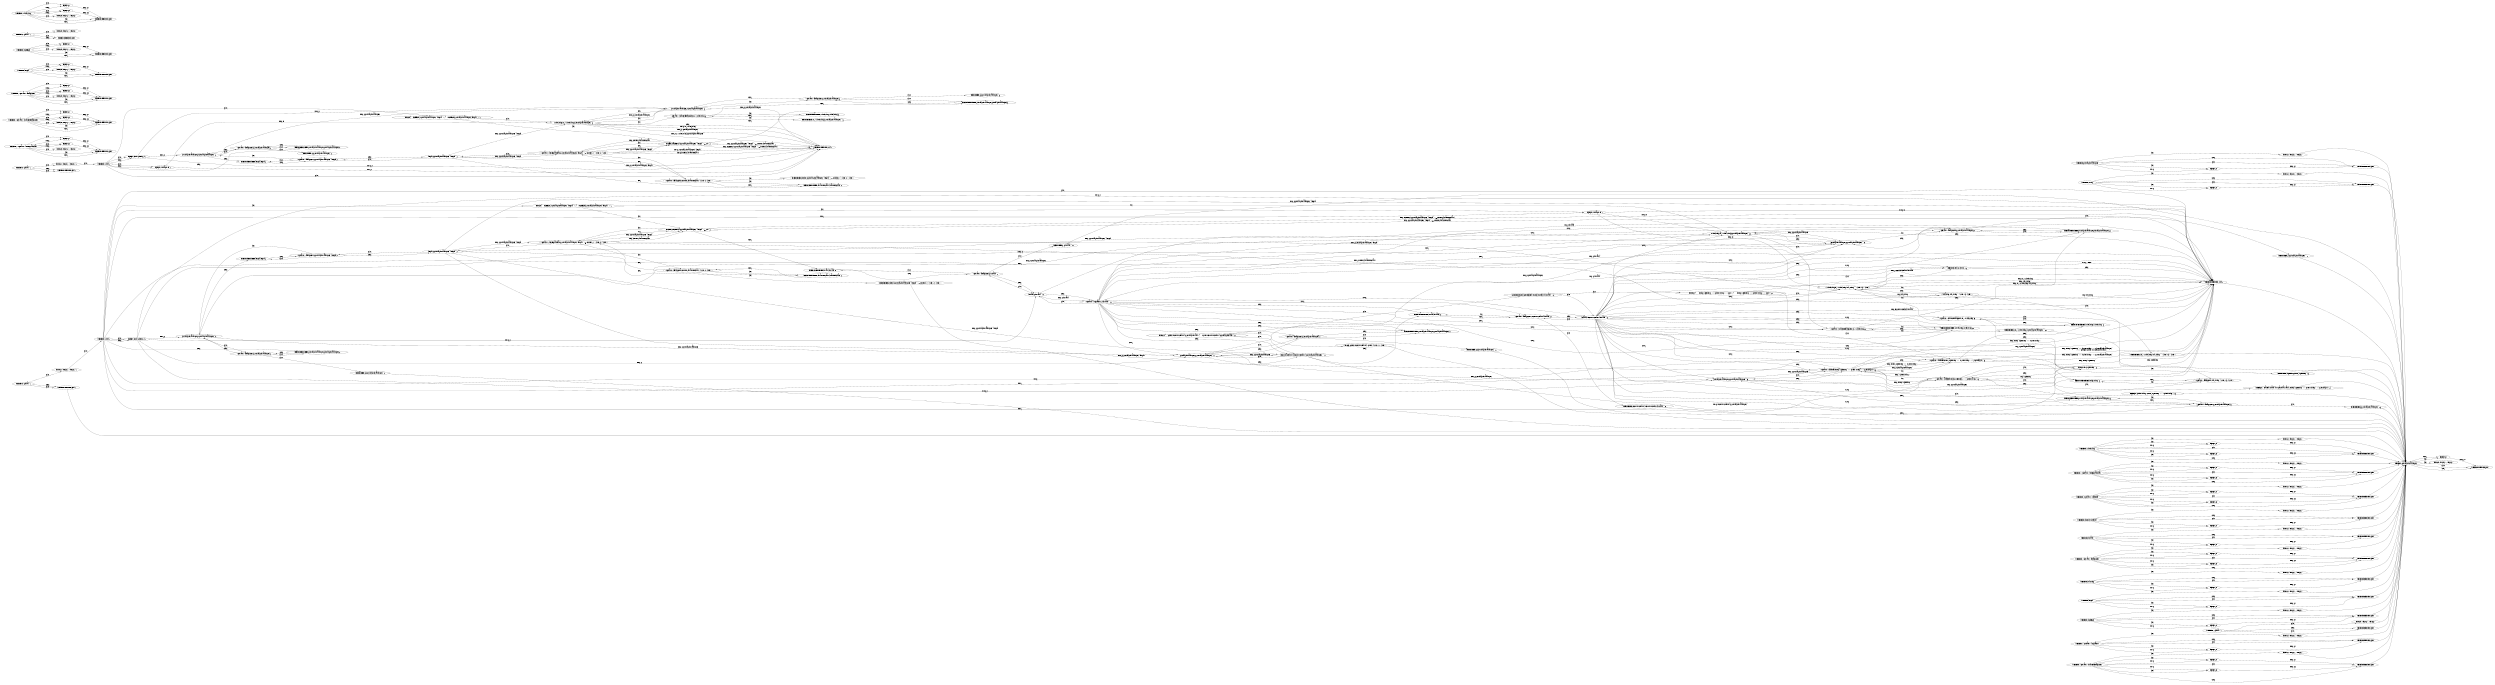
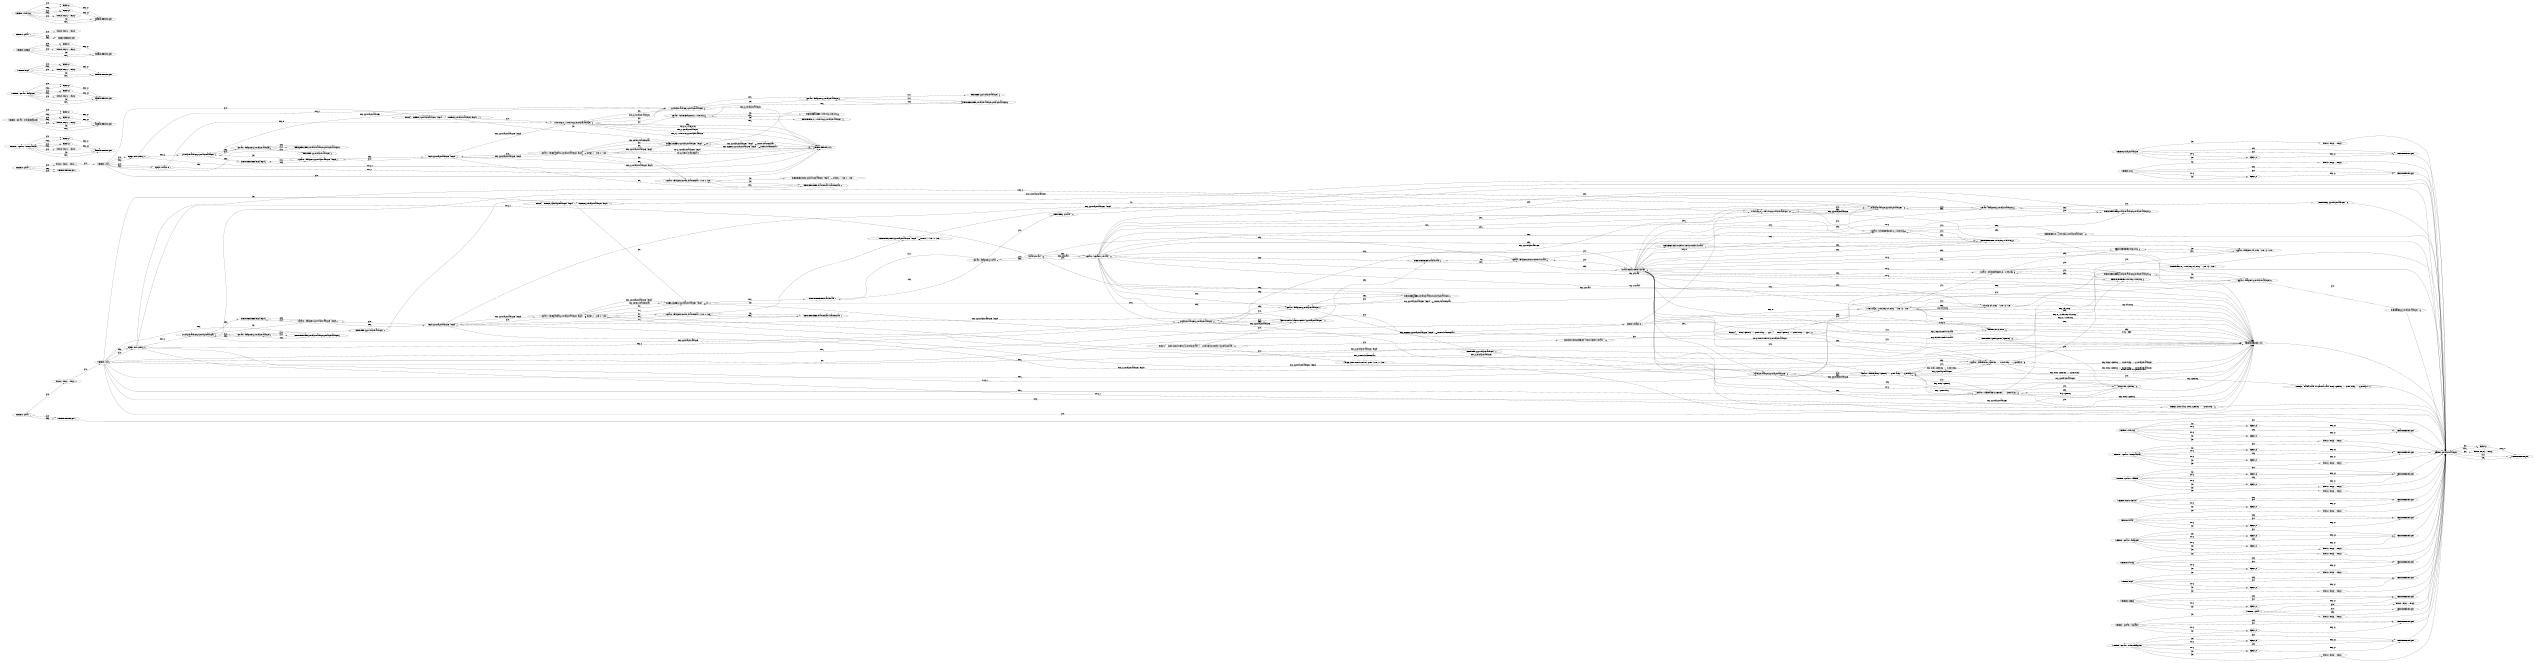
(1579, 301) -> none
(1321, 302) -> (1278, 239)
(2185, 371) -> (2065, 355)
